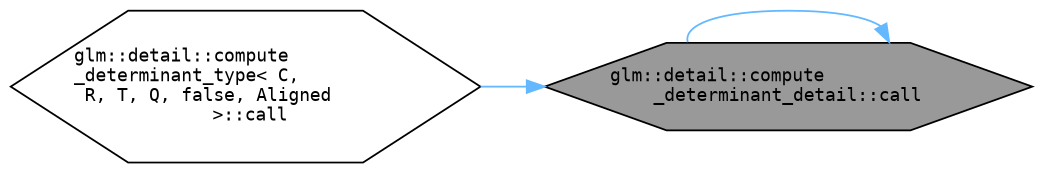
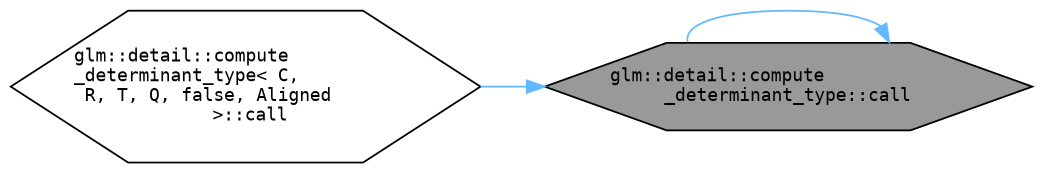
(788, 87) -> (788, 87)
